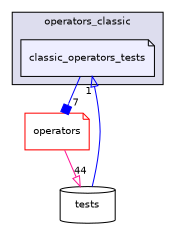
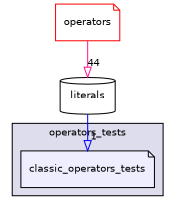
(88, 22) -> (88, 133)
(74, 91) -> none
(88, 205) -> (88, 96)
